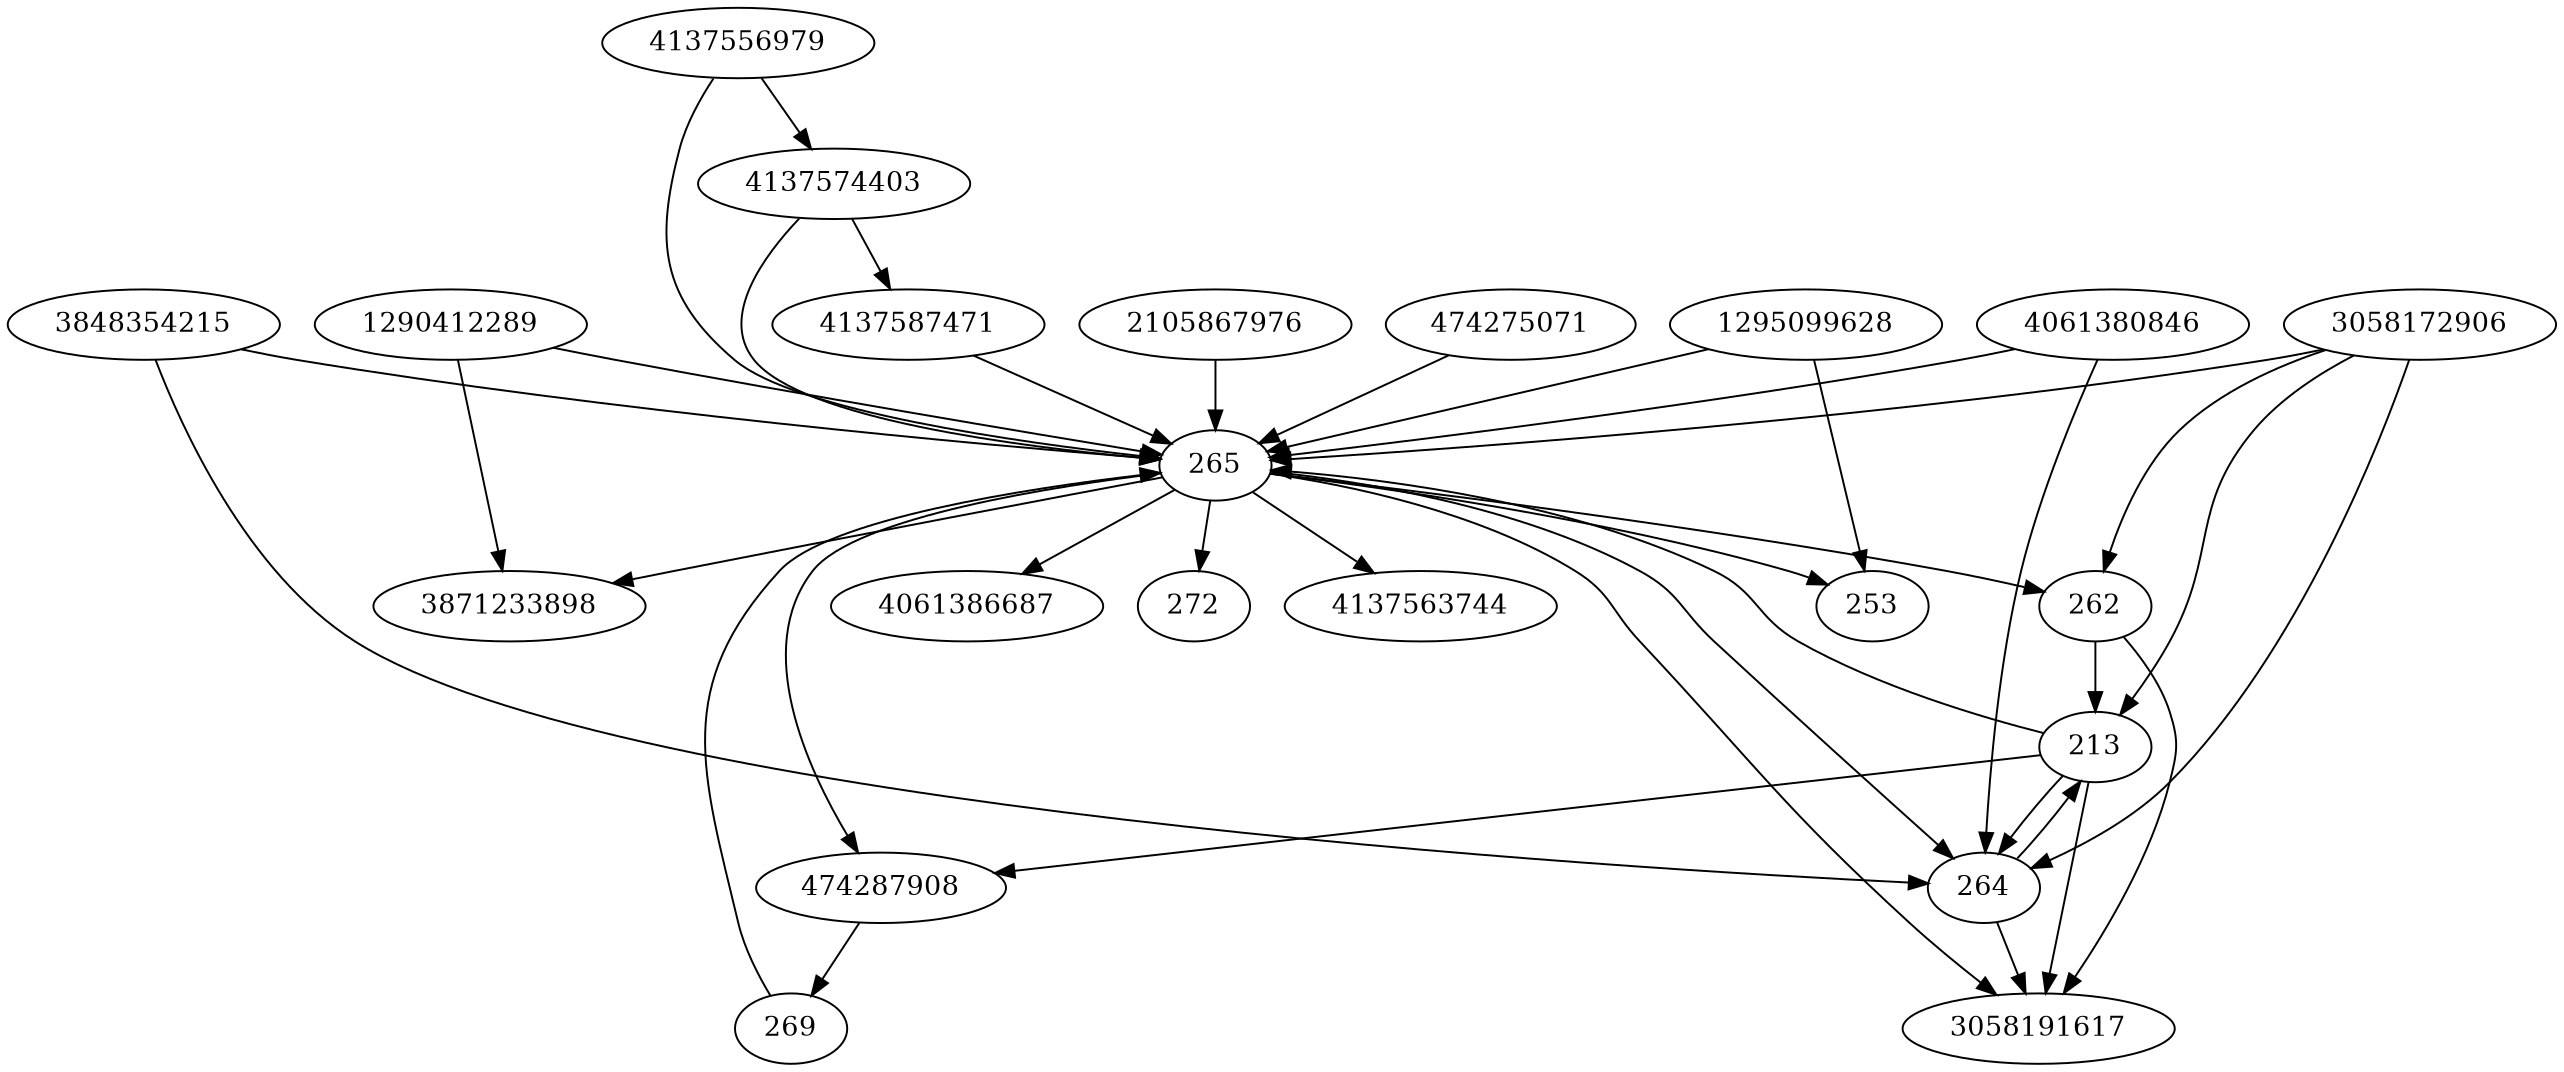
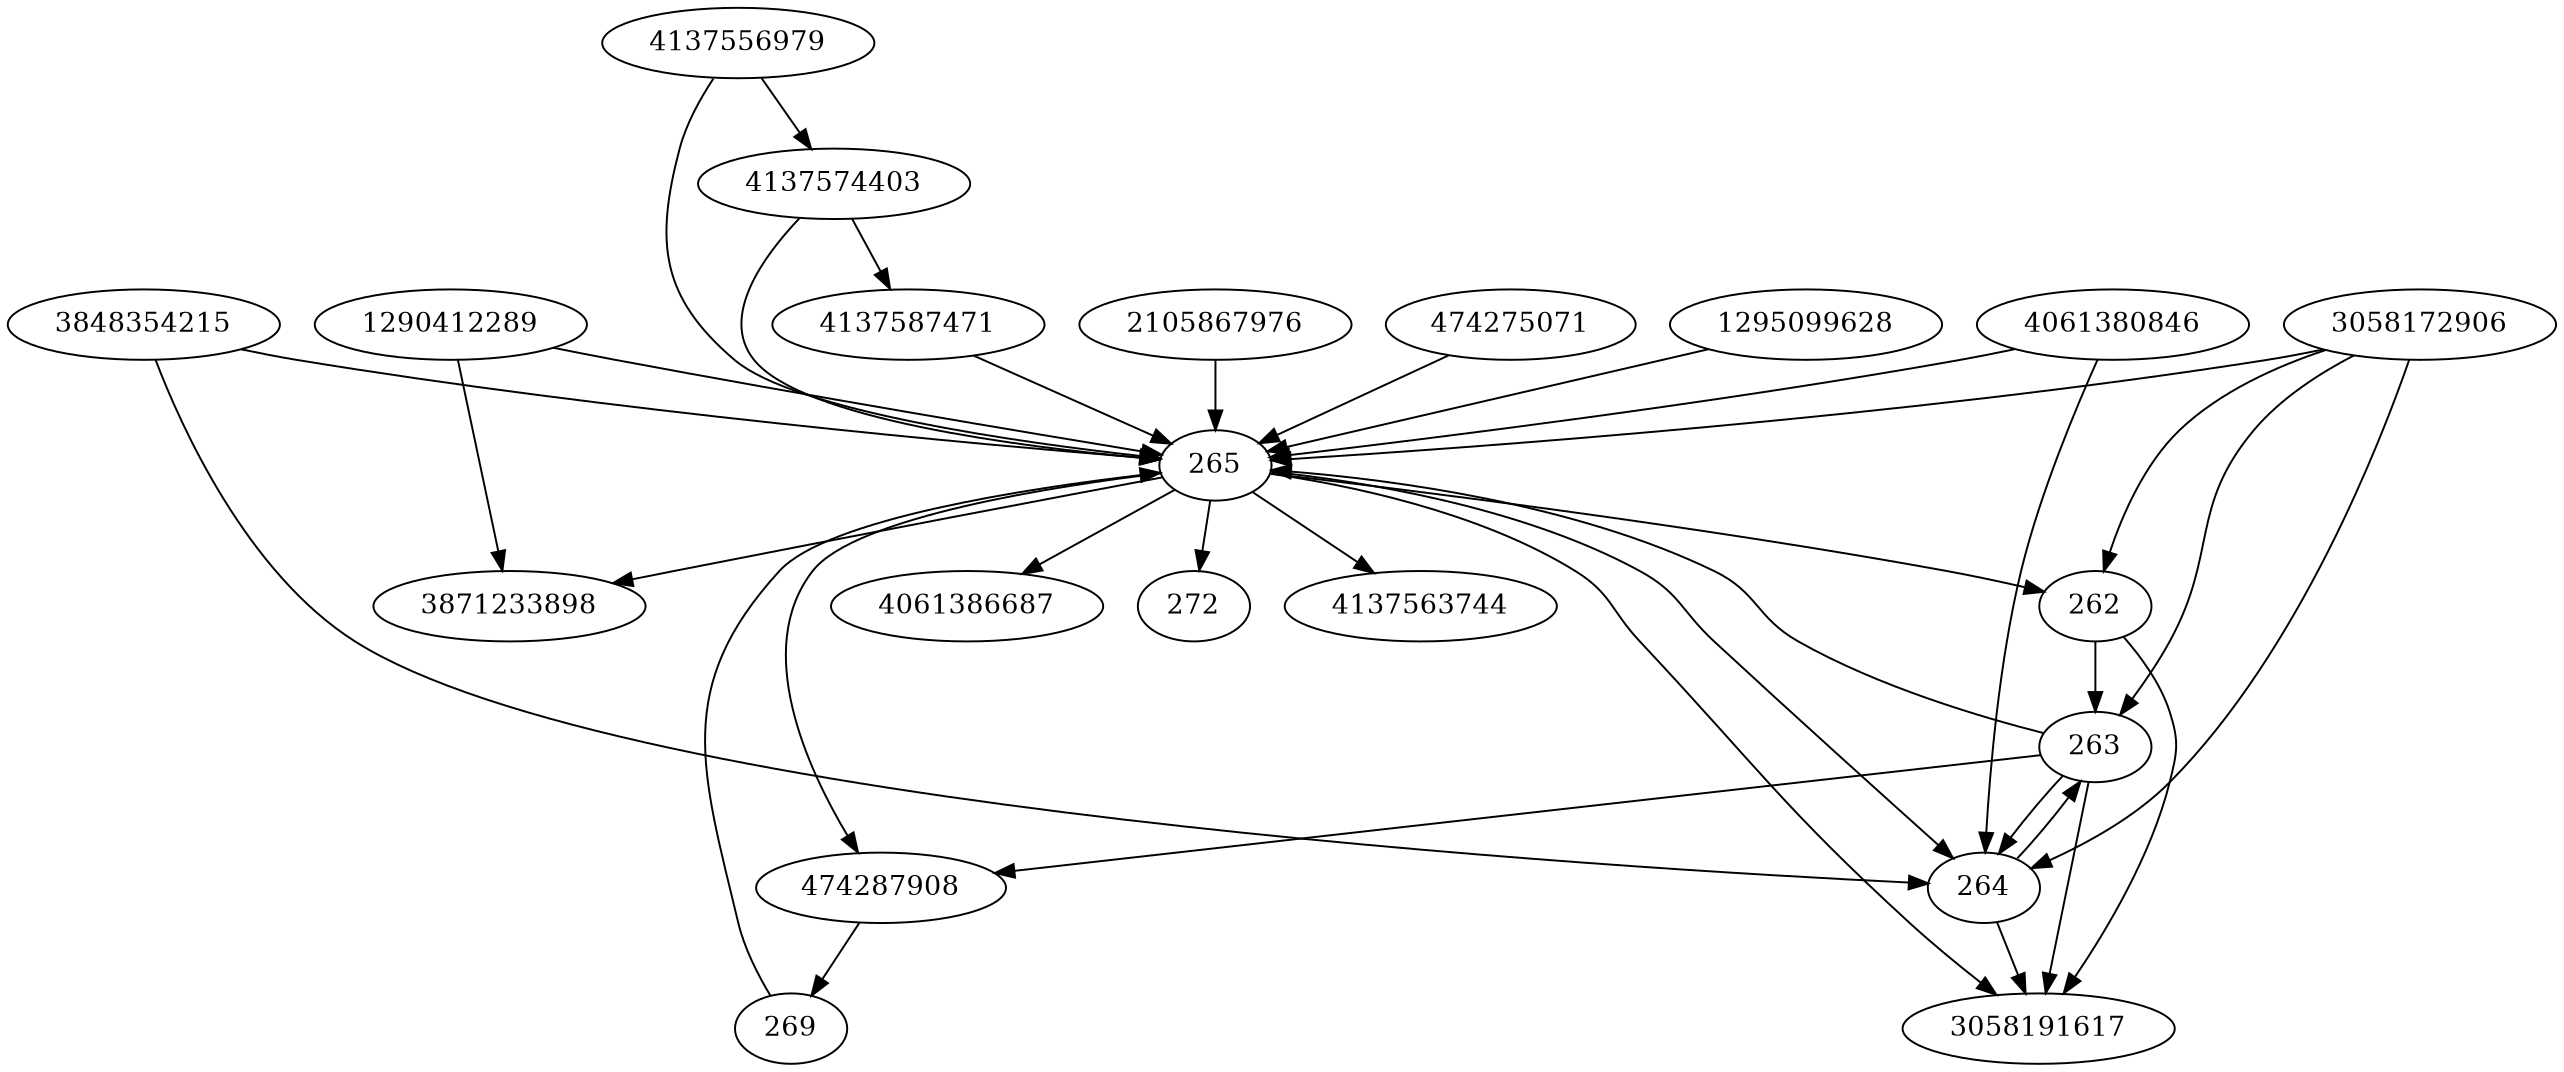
(1873, 606) -> none
(2095, 747) -> (2095, 747)
